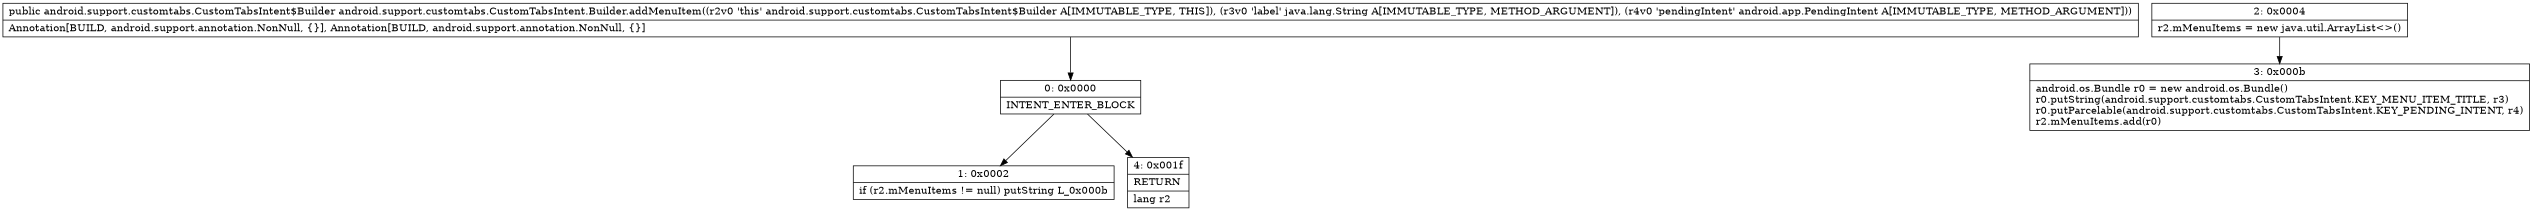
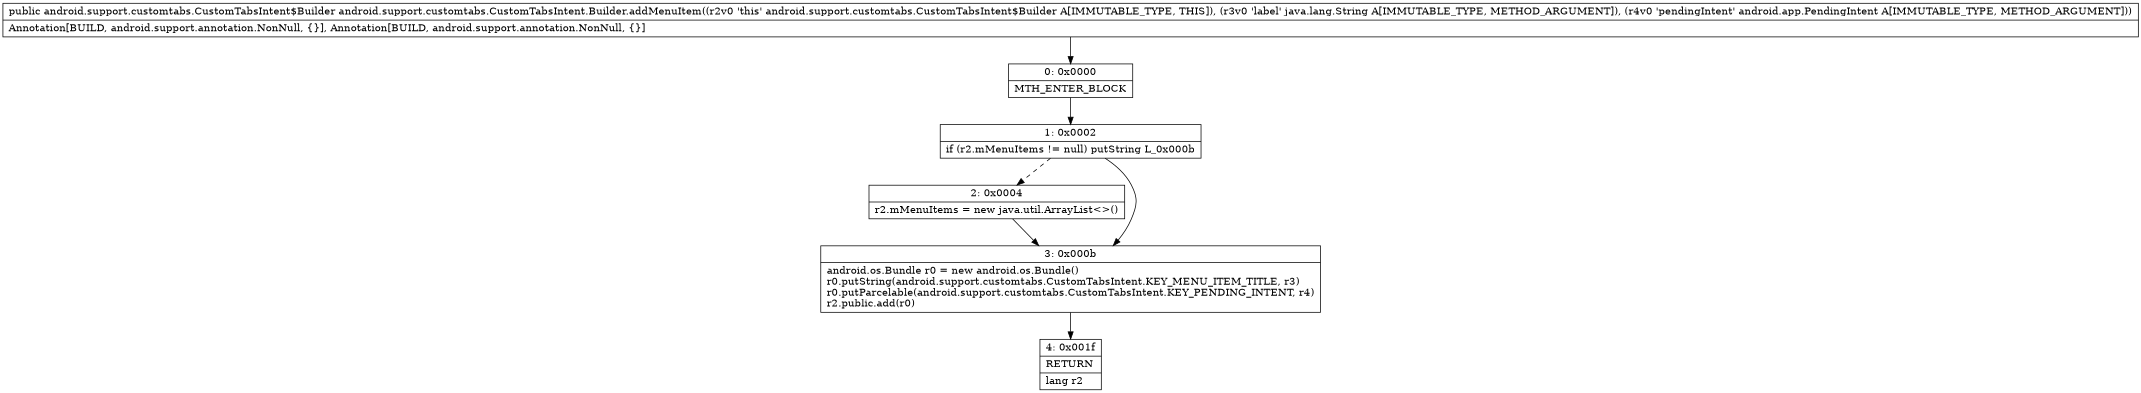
(1071, 105) -> (1071, 89)
(2099, 122) -> (871, 304)
(1107, 133) -> (1071, 322)
none -> (1037, 169)
none -> (1135, 196)
